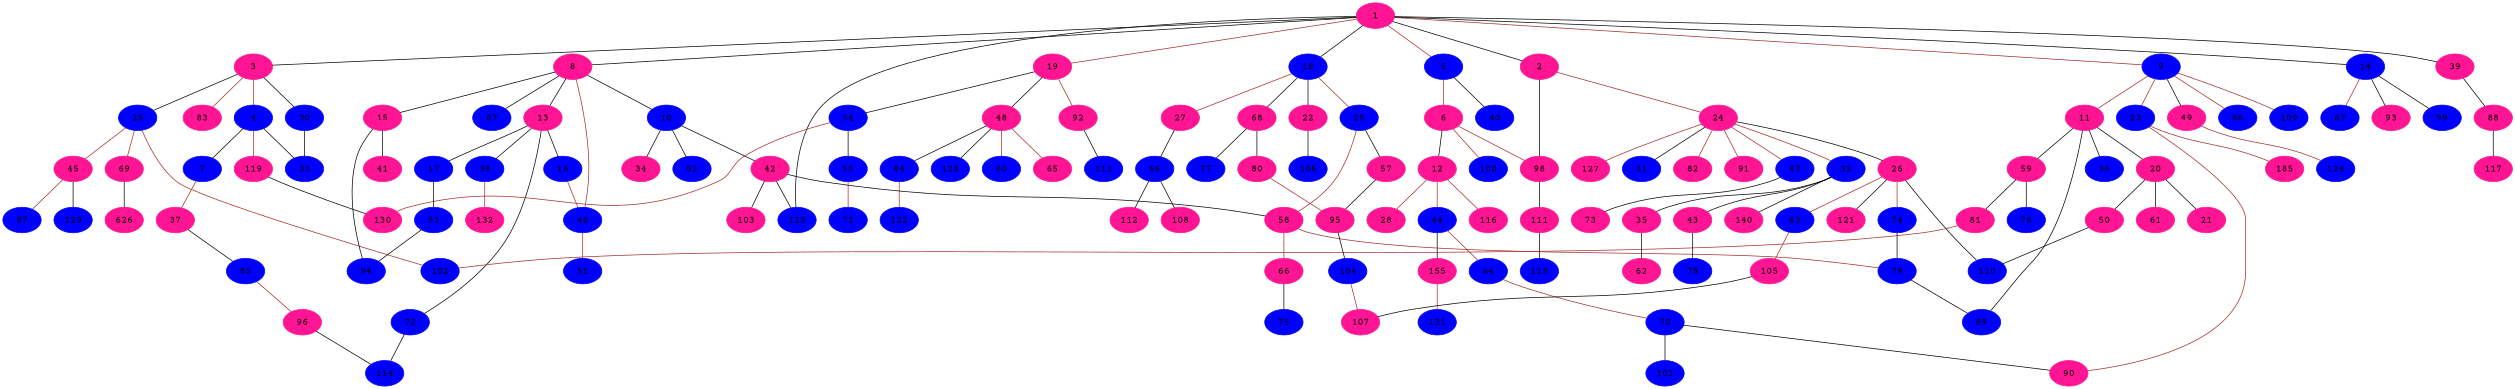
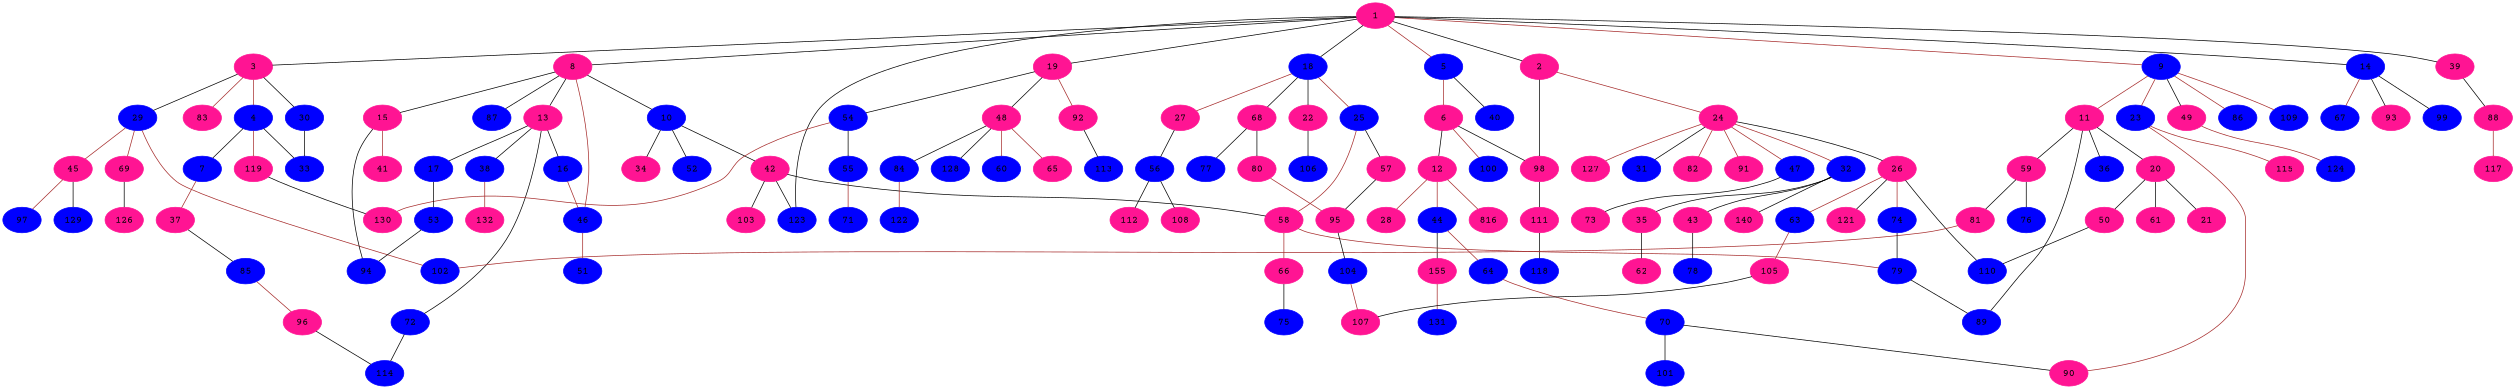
(1214, 41) -> (1214, 41)
(383, 143) -> (383, 143)
(1492, 143) -> (1492, 143)
(2493, 143) -> (2493, 143)
(2285, 169) -> (2285, 169)
(124, 220) -> (124, 220)
(1488, 220) -> (1488, 220)
